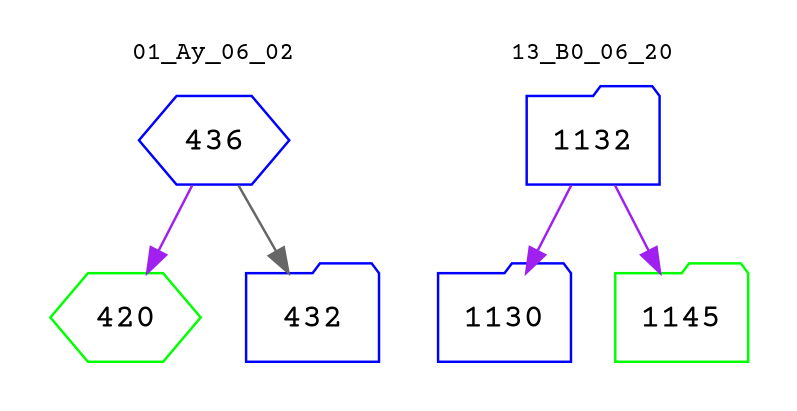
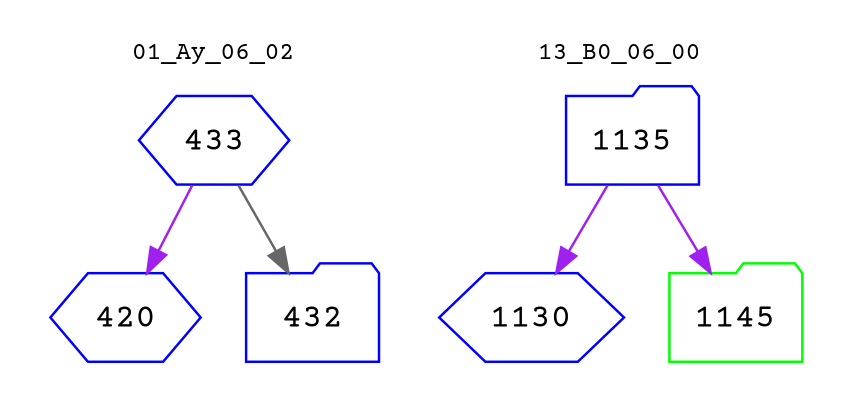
(593, 53) -> (620, 53)
(214, 140) -> (214, 140)
(593, 140) -> (633, 140)
(126, 317) -> (126, 317)
(505, 317) -> (532, 317)
